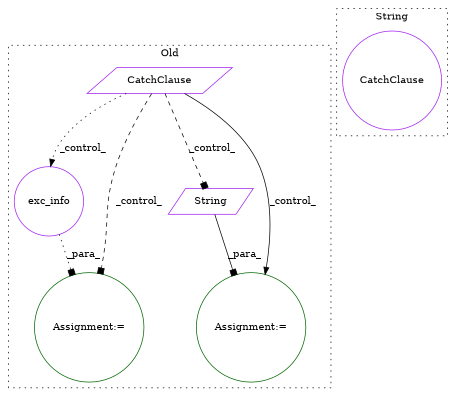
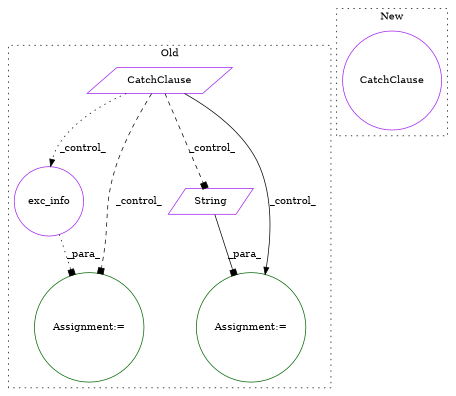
(392, 17) -> (392, 17)
